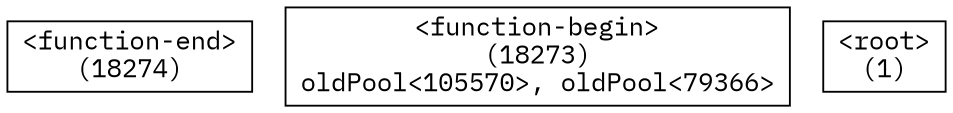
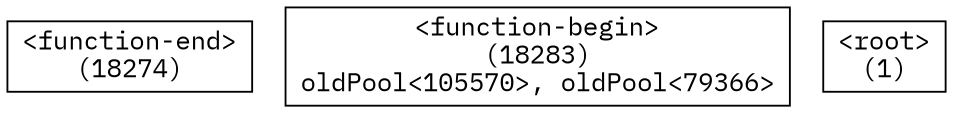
(538, 57) -> (538, 57)
